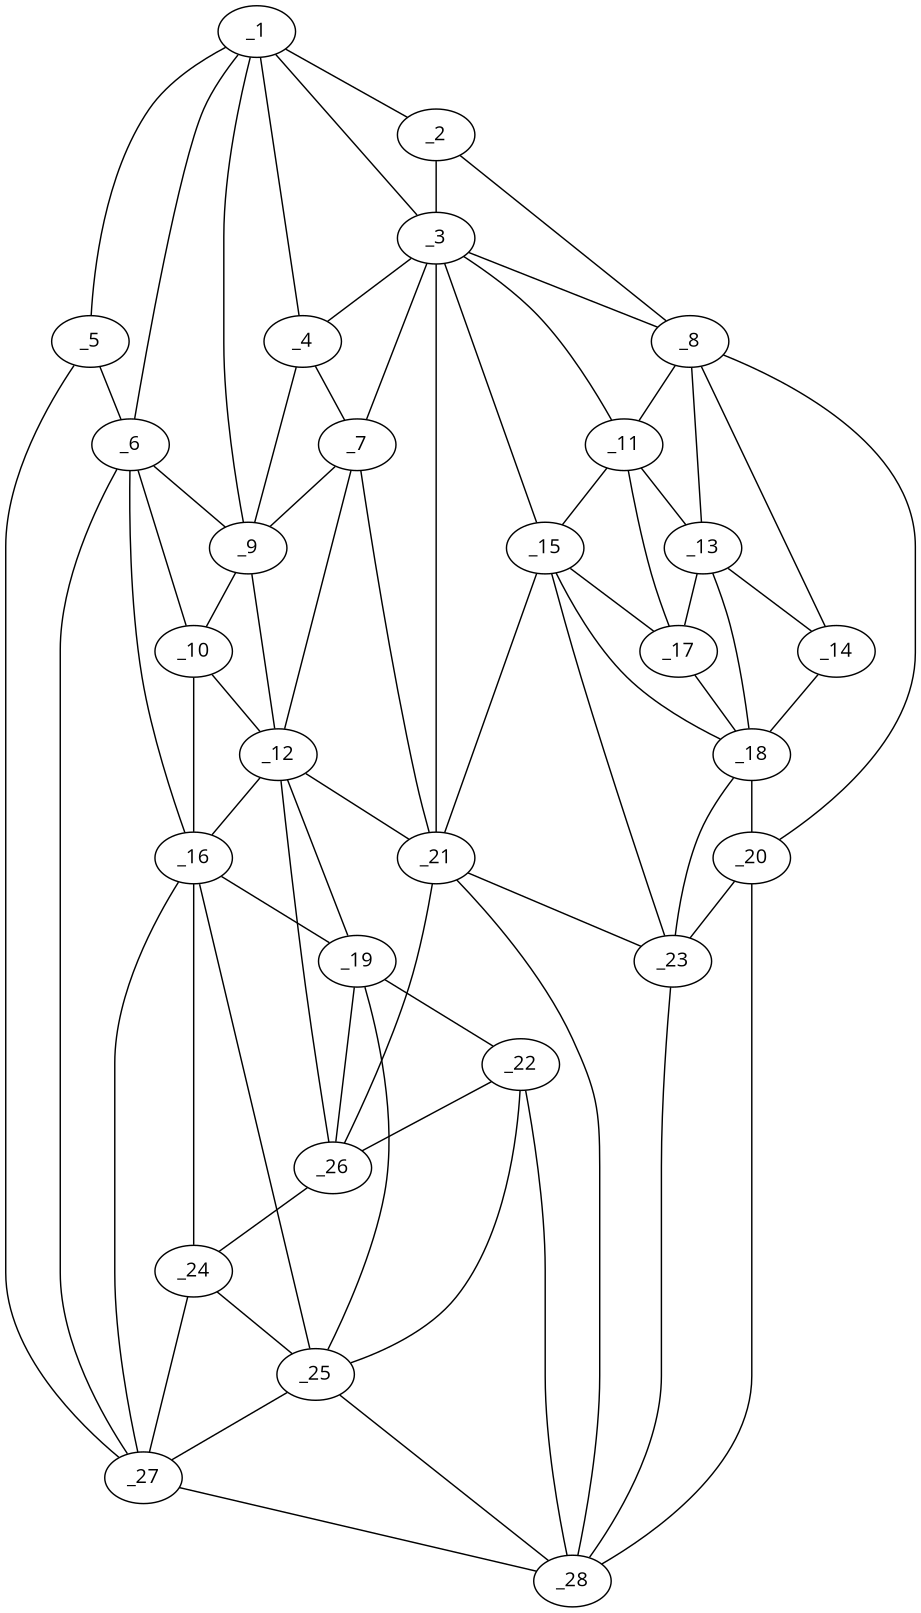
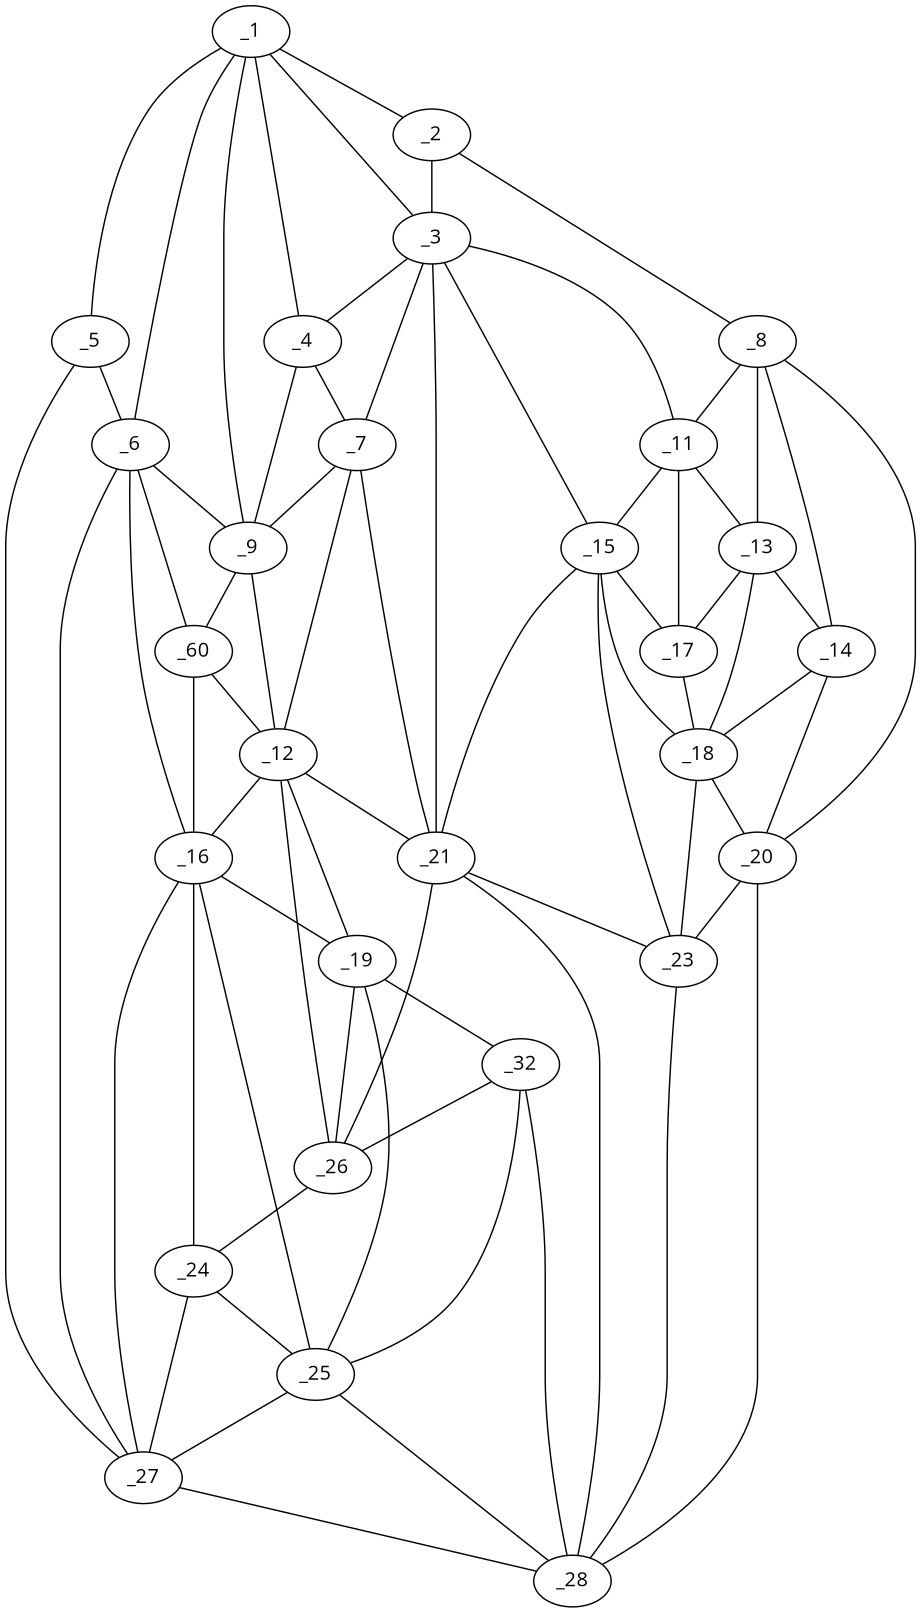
(563, 290) -> none
(194, 651) -> (194, 651)
none -> (797, 754)
(521, 1065) -> (521, 1065)
